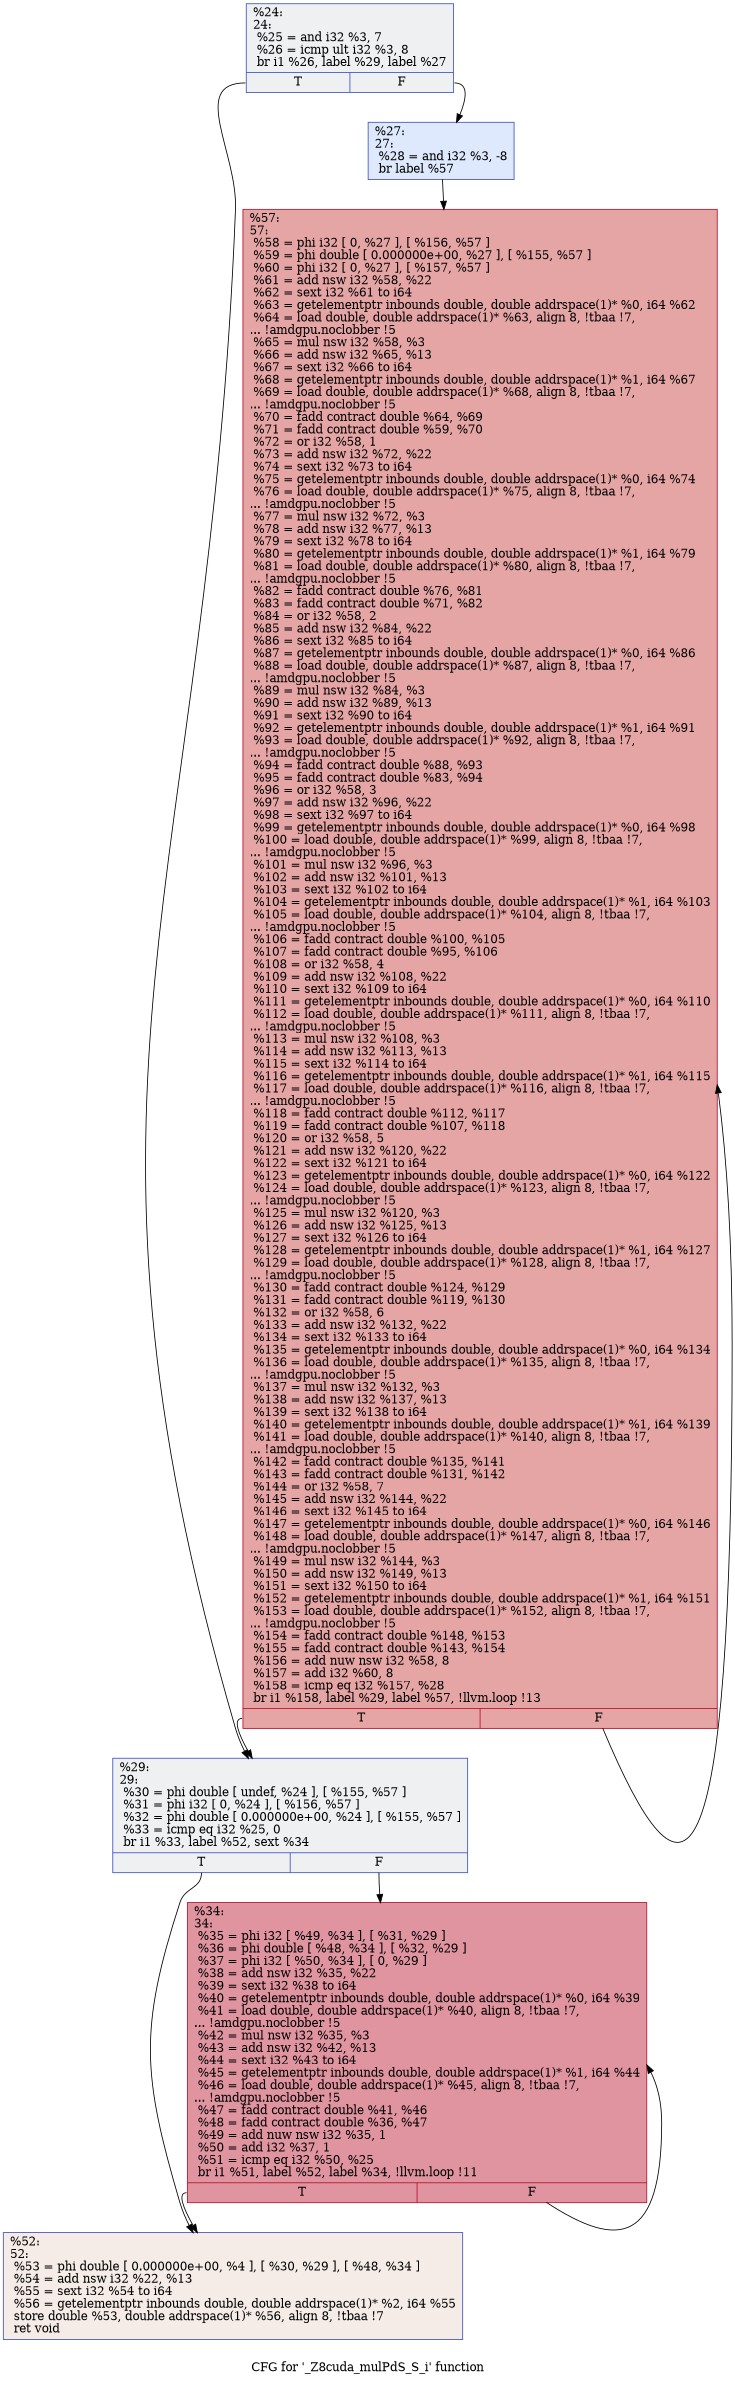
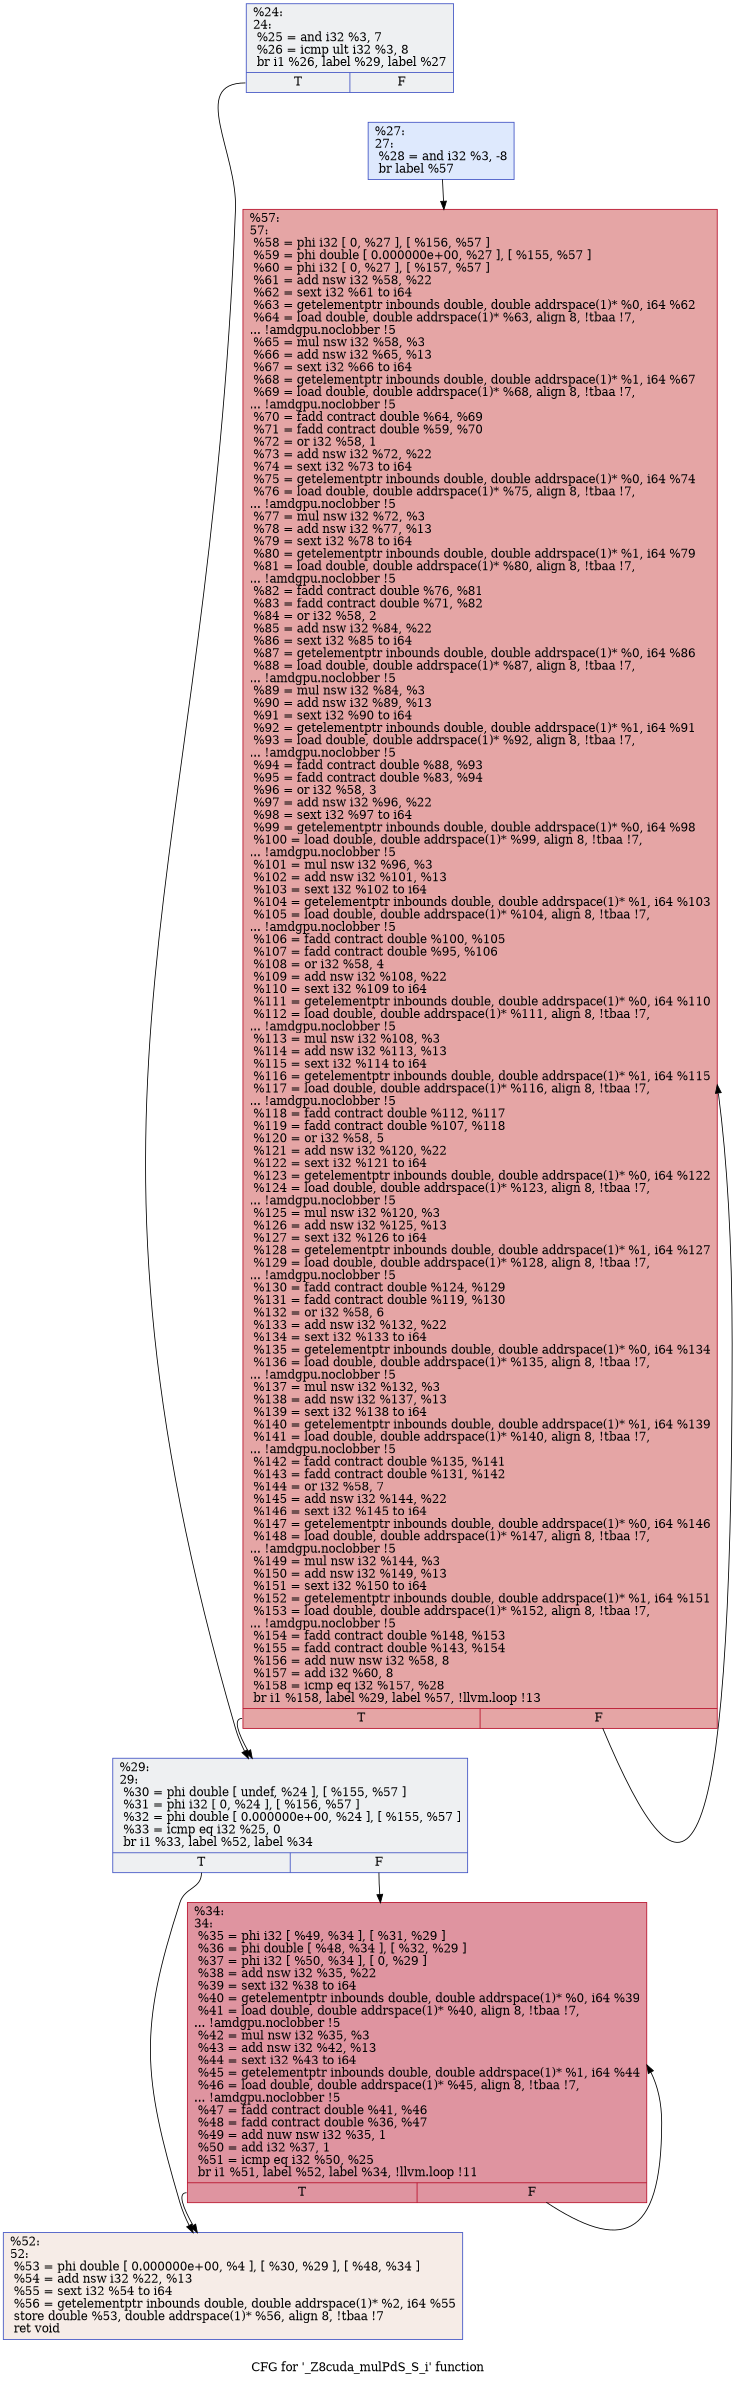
(465, 96) -> none
(214, 1842) -> (216, 1842)
